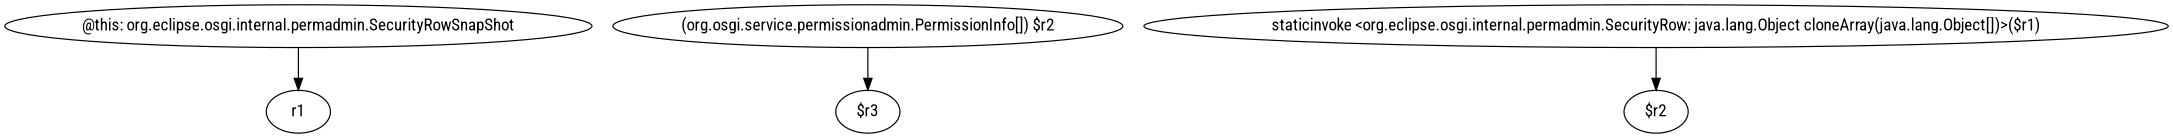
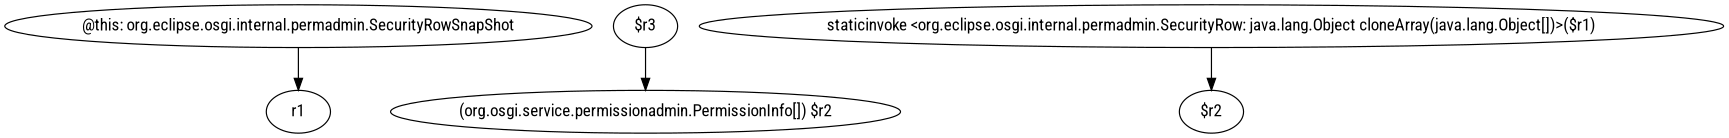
(868, 63) -> (646, 63)
